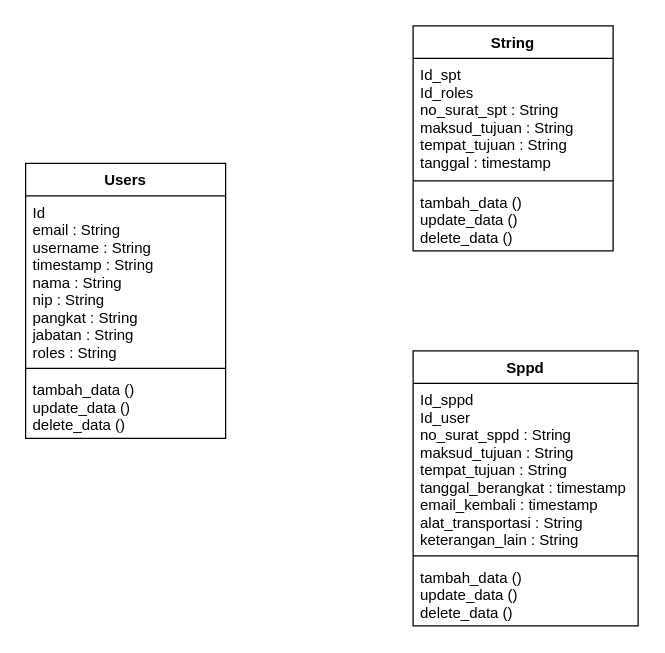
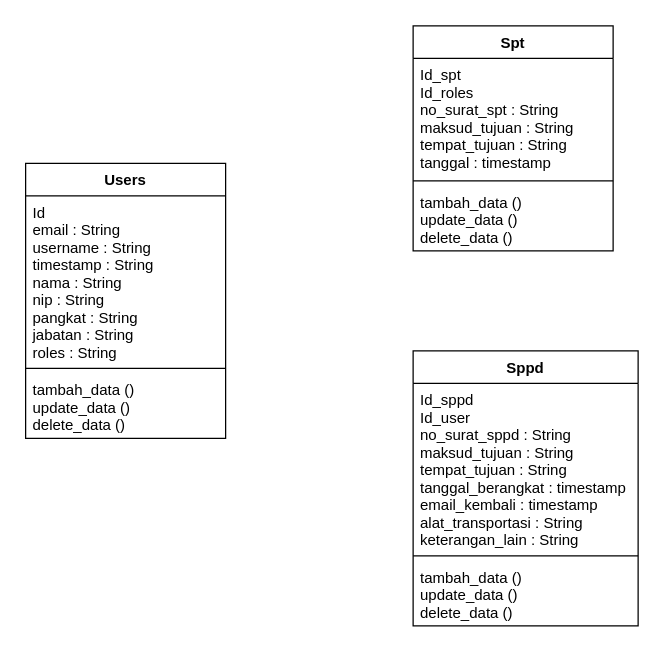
(513, 43) -> (513, 43)
